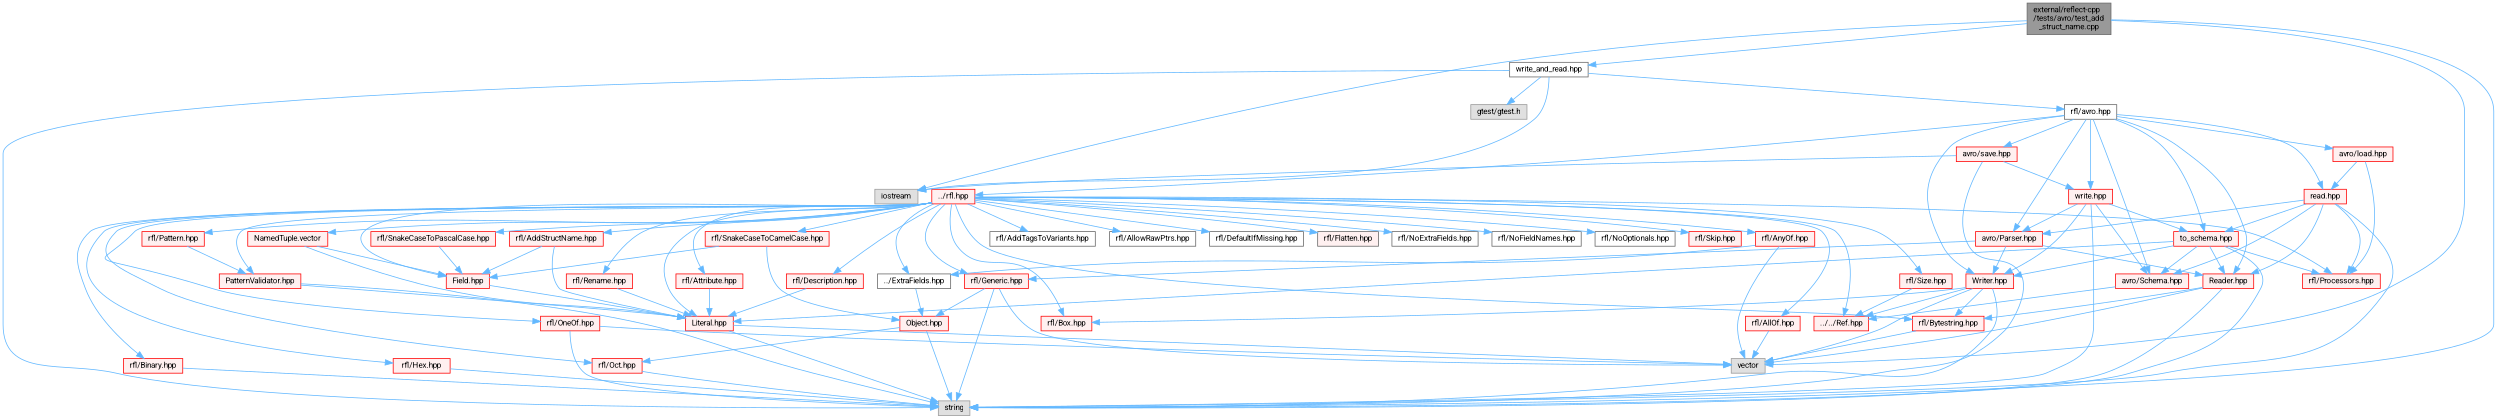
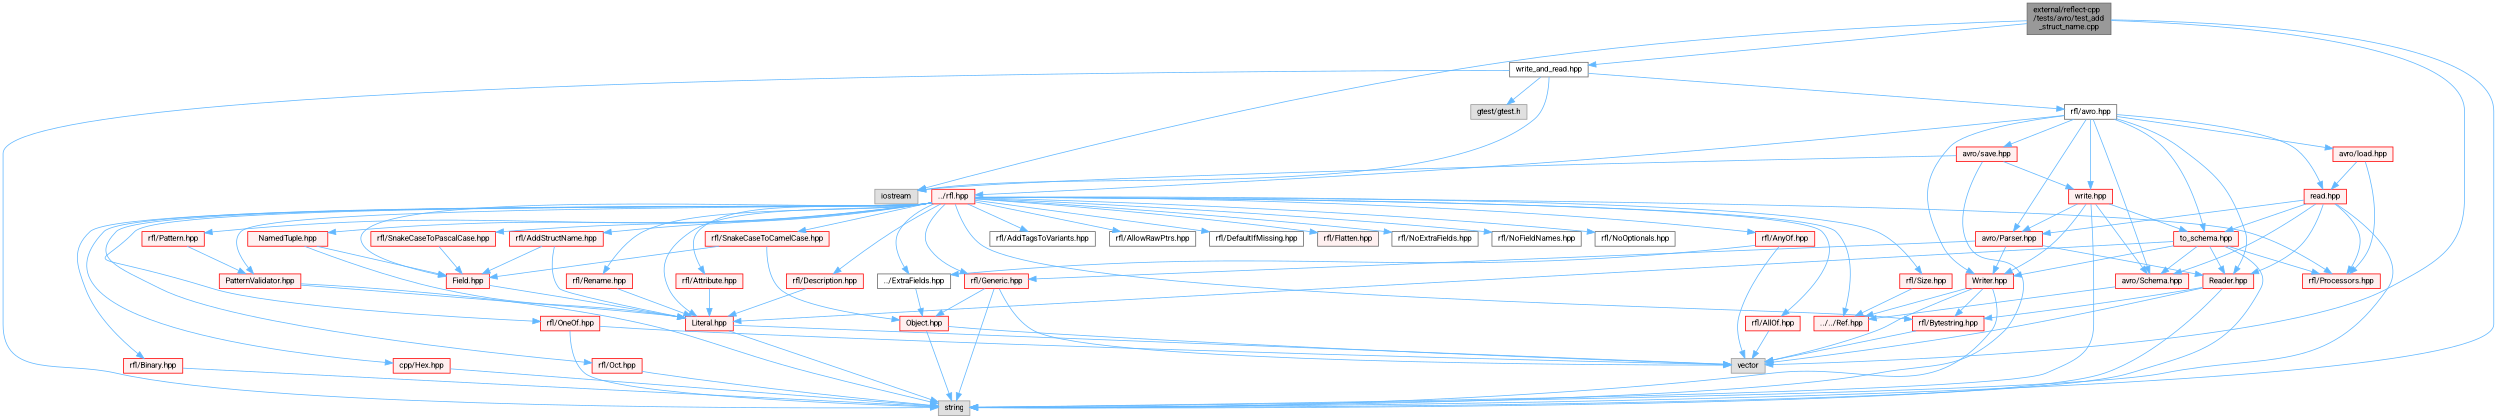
(288, 239) -> (288, 239)
(1715, 239) -> none
(1066, 324) -> none
(781, 343) -> (1336, 349)
(422, 366) -> (422, 366)
